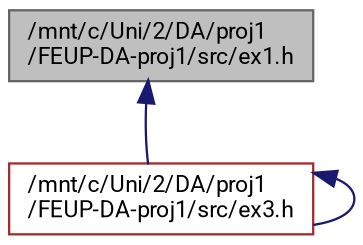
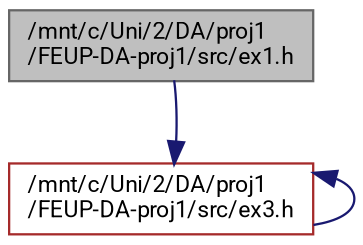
(146, 134) -> (176, 111)
